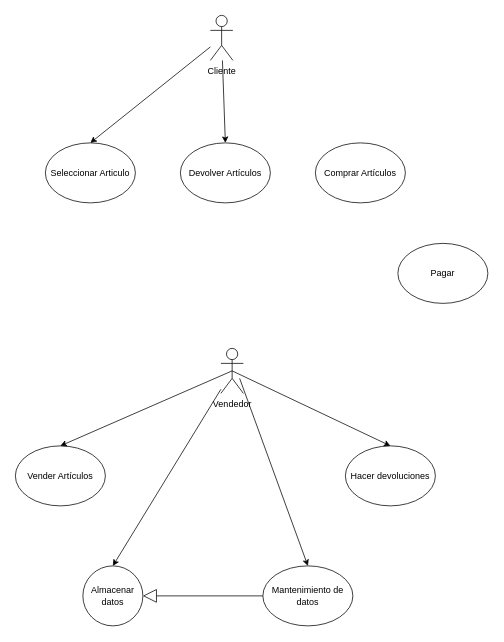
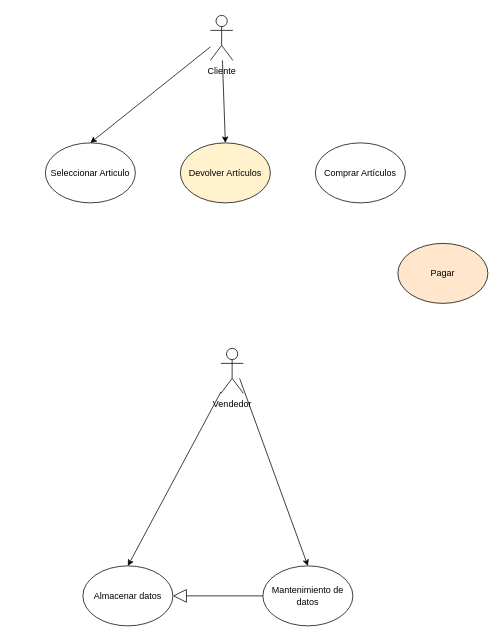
(225, 173) -> (225, 173)
(443, 273) -> (443, 273)
(148, 408) -> none
(310, 408) -> none
(60, 476) -> none
(390, 476) -> none
(113, 596) -> (128, 596)
